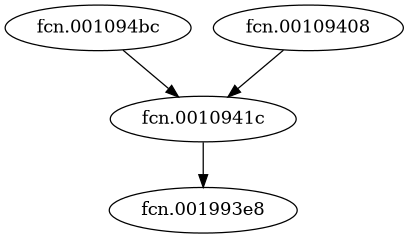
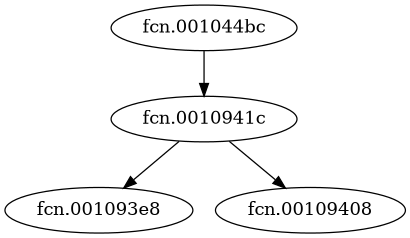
(98, 28) -> (204, 28)
(261, 69) -> (252, 161)
(203, 210) -> (99, 210)
